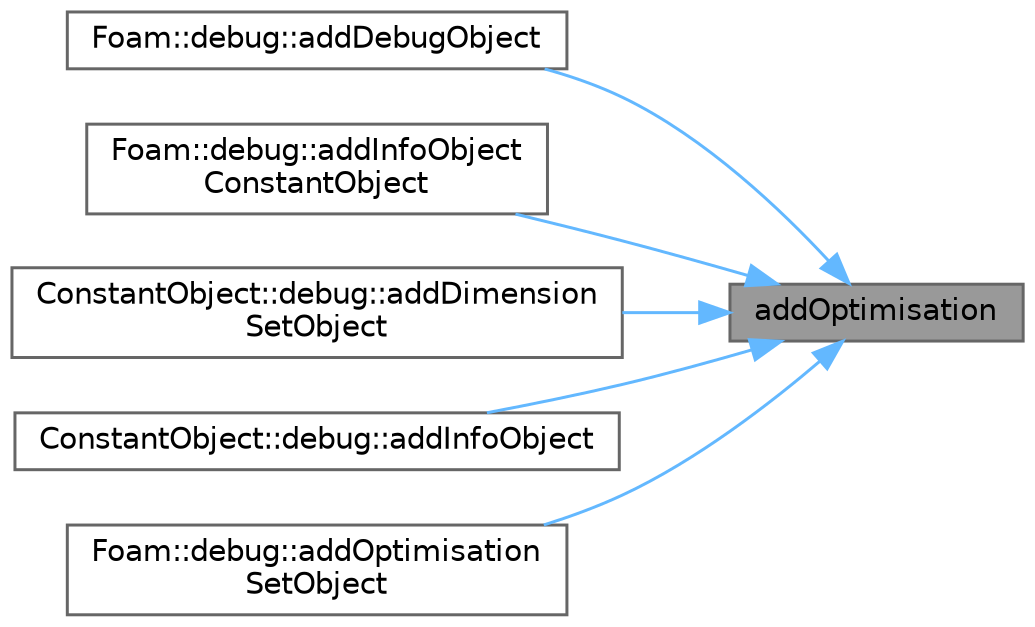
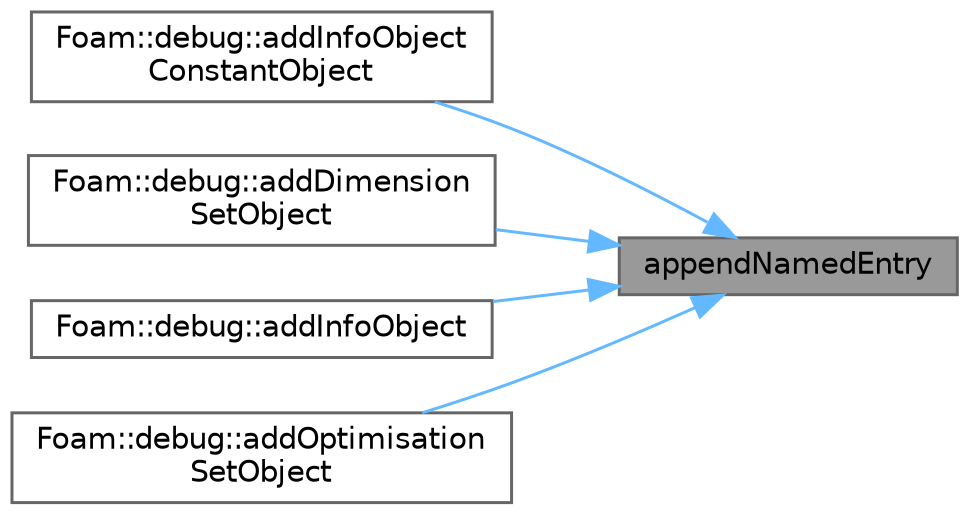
(317, 40) -> none
(317, 313) -> (262, 200)
(877, 313) -> (788, 266)
(317, 441) -> (262, 329)
